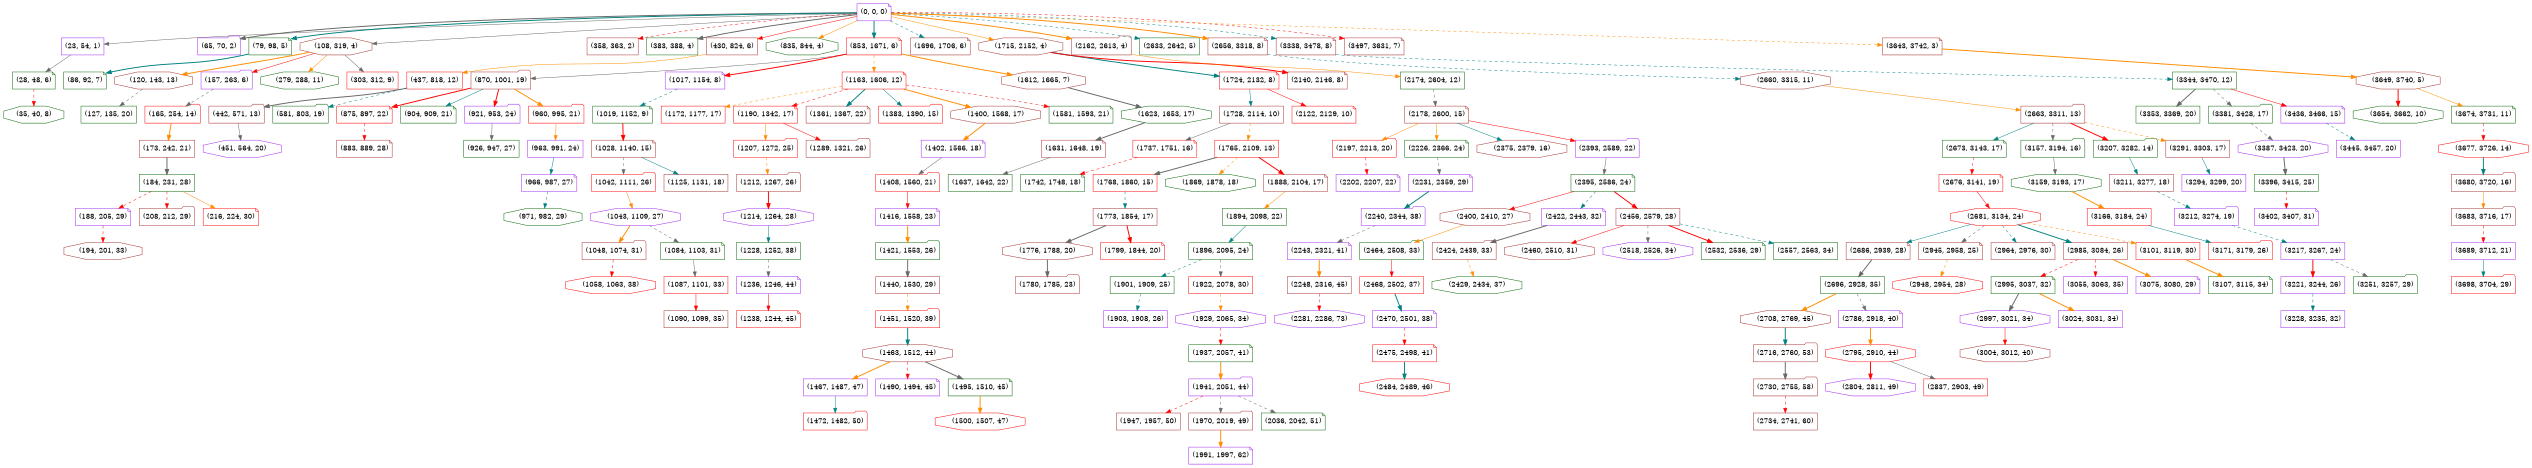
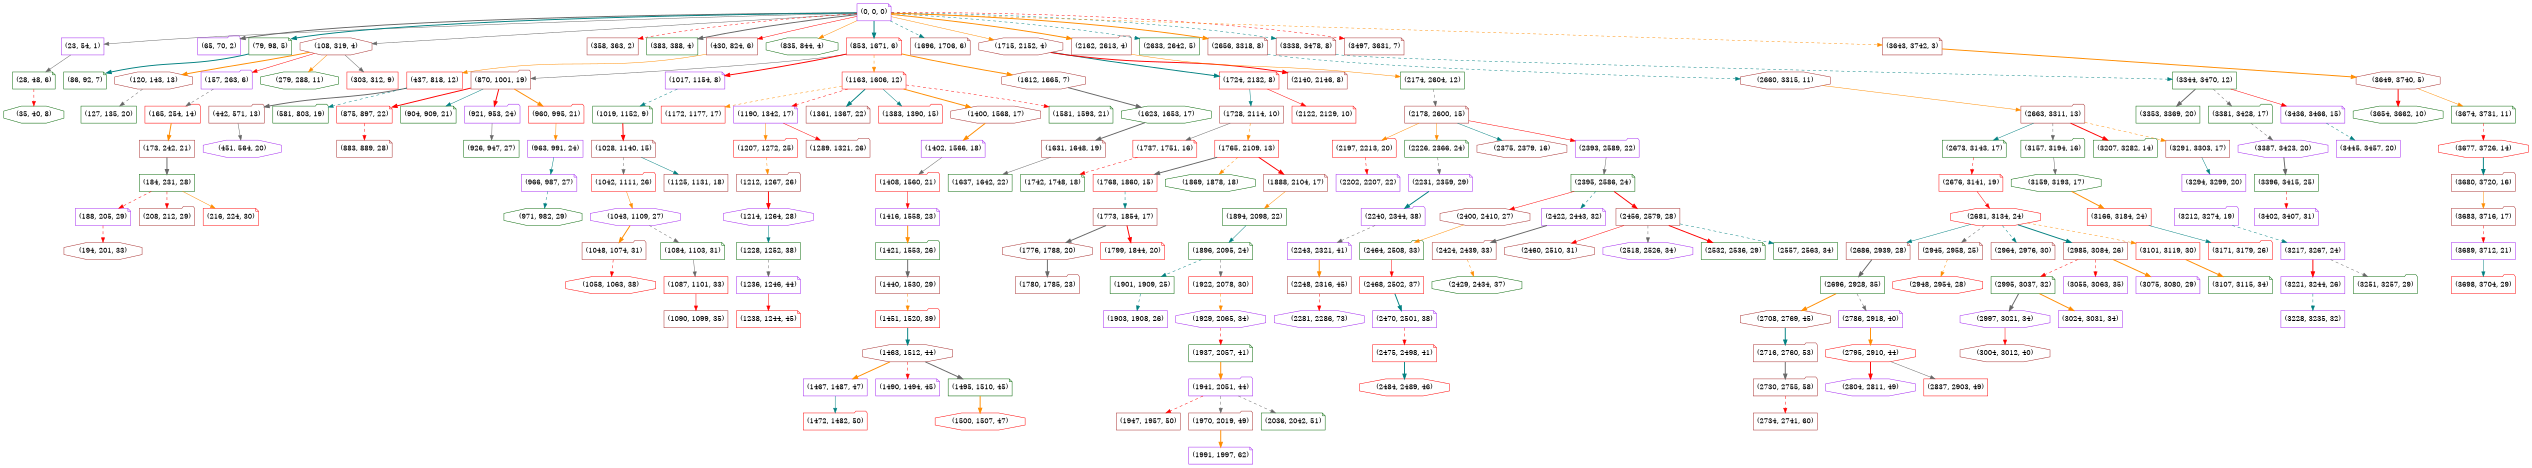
(766, 115) -> (766, 115)
(2141, 183) -> none
